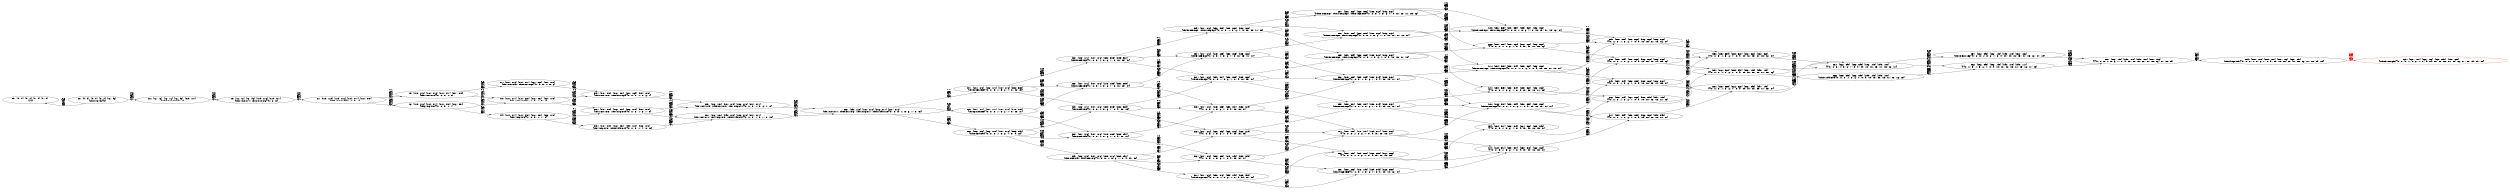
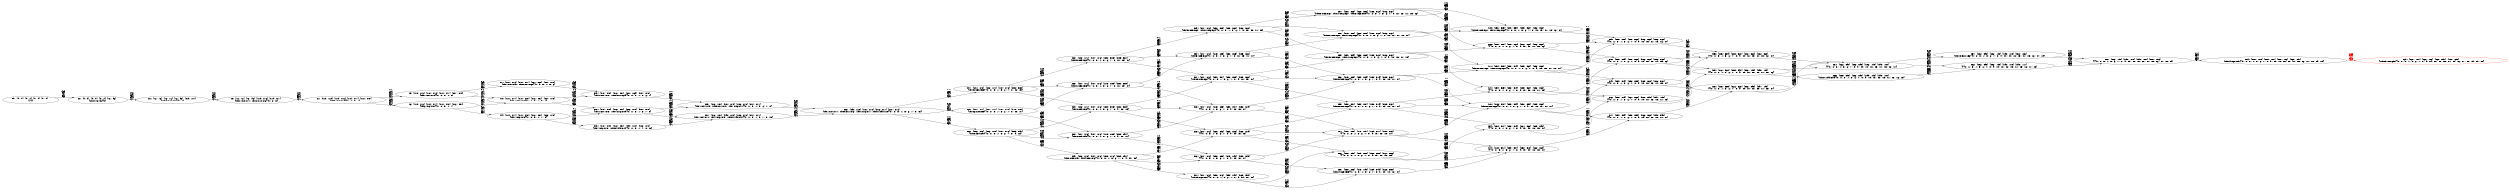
(66, 106) -> (63, 97)
